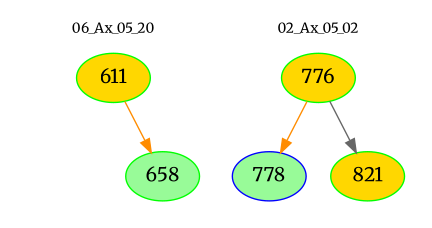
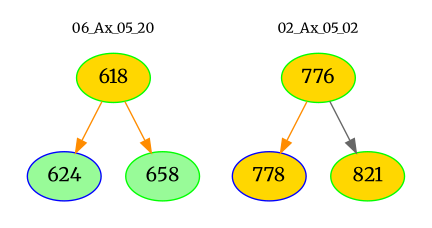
(113, 78) -> (113, 78)
none -> (64, 176)
(269, 176) -> (269, 176)
